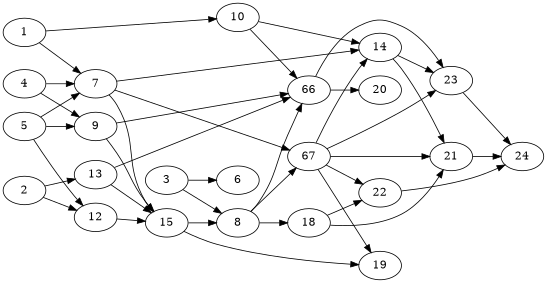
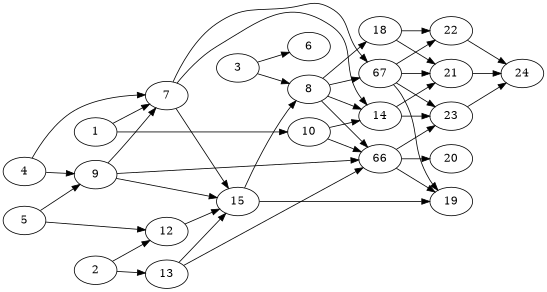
(337, 103) -> (341, 101)
(55, 108) -> (130, 139)
none -> (412, 178)
